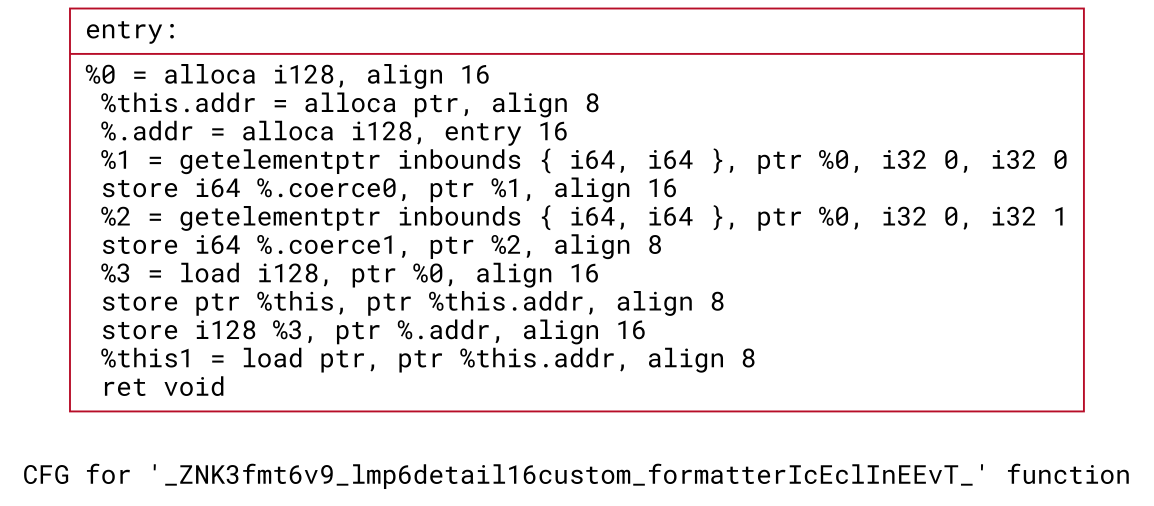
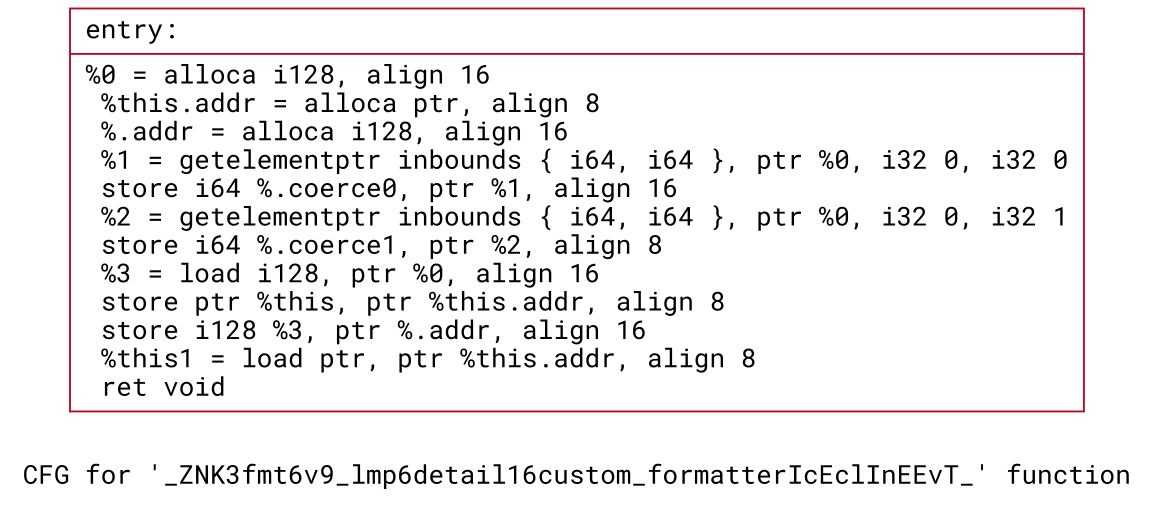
(327, 132) -> (327, 132)
